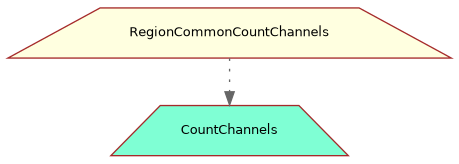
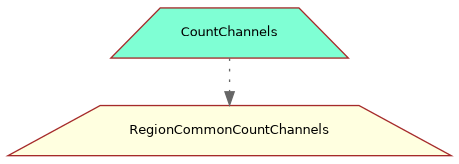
(230, 75) -> (230, 75)
